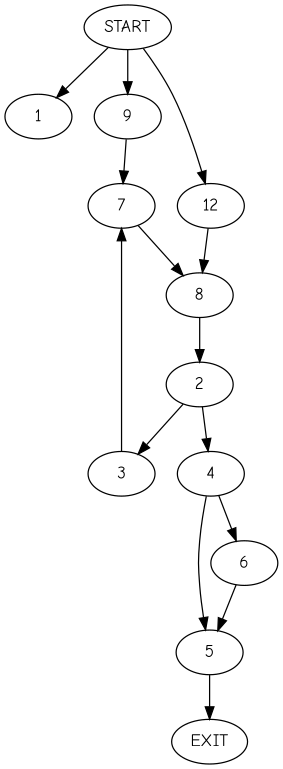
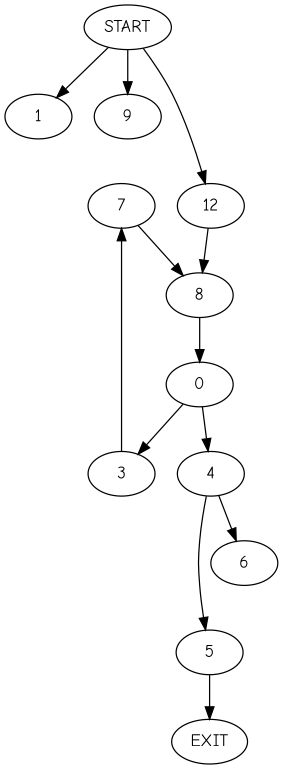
(125, 155) -> none
(200, 384) -> (200, 384)
(229, 602) -> none
